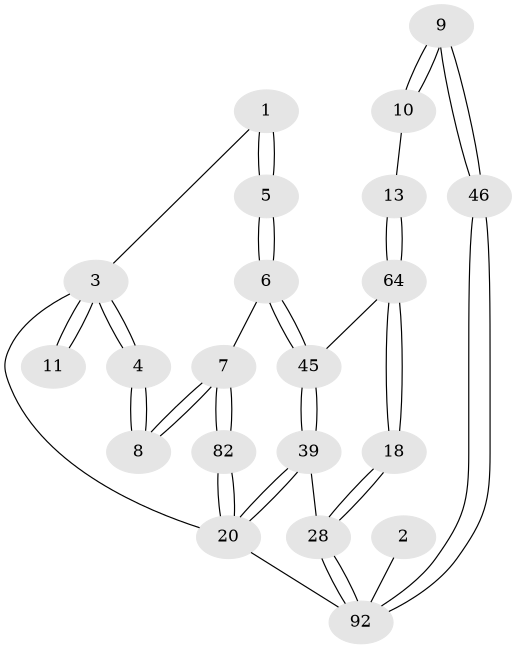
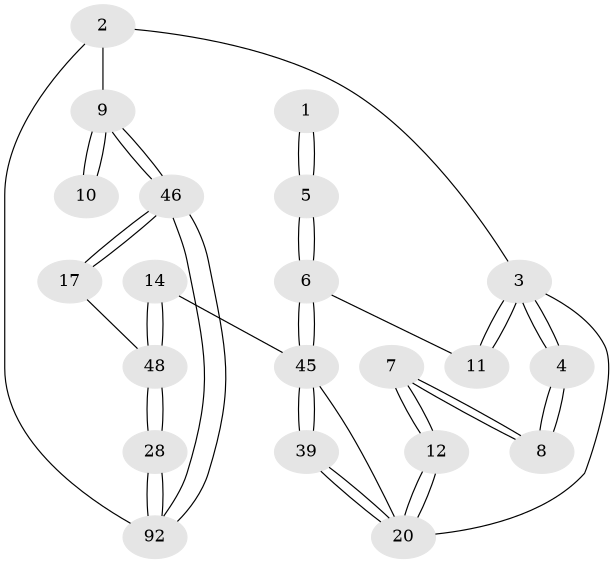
none -> (103, 69)
(181, 196) -> (354, 93)
(394, 196) -> none
none -> (70, 282)
(394, 282) -> (155, 282)
(245, 324) -> (392, 324)
(224, 452) -> (437, 452)
(394, 452) -> (155, 367)
(314, 495) -> none
(295, 580) -> (360, 450)
